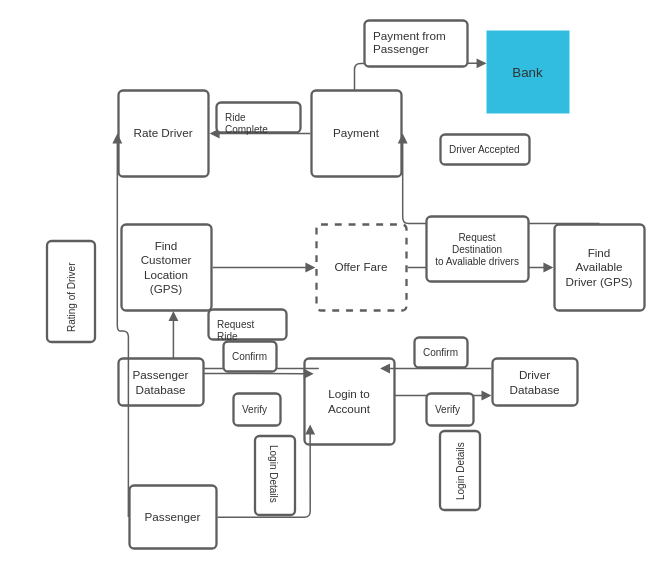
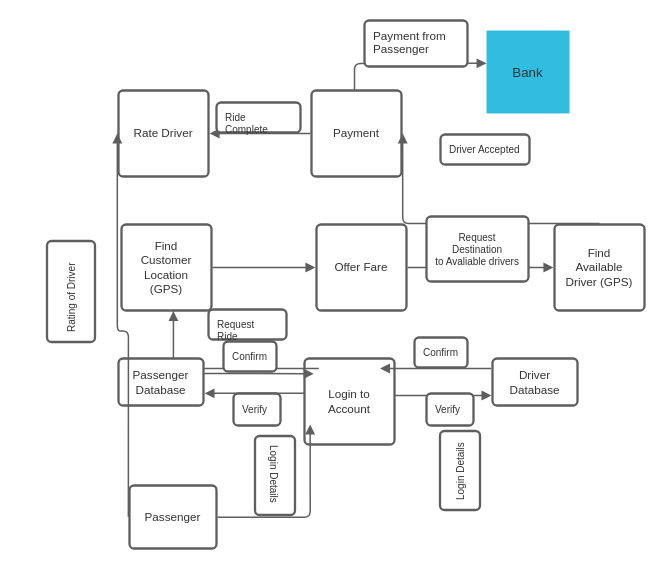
(362, 268) -> (362, 268)
none -> (291, 393)
